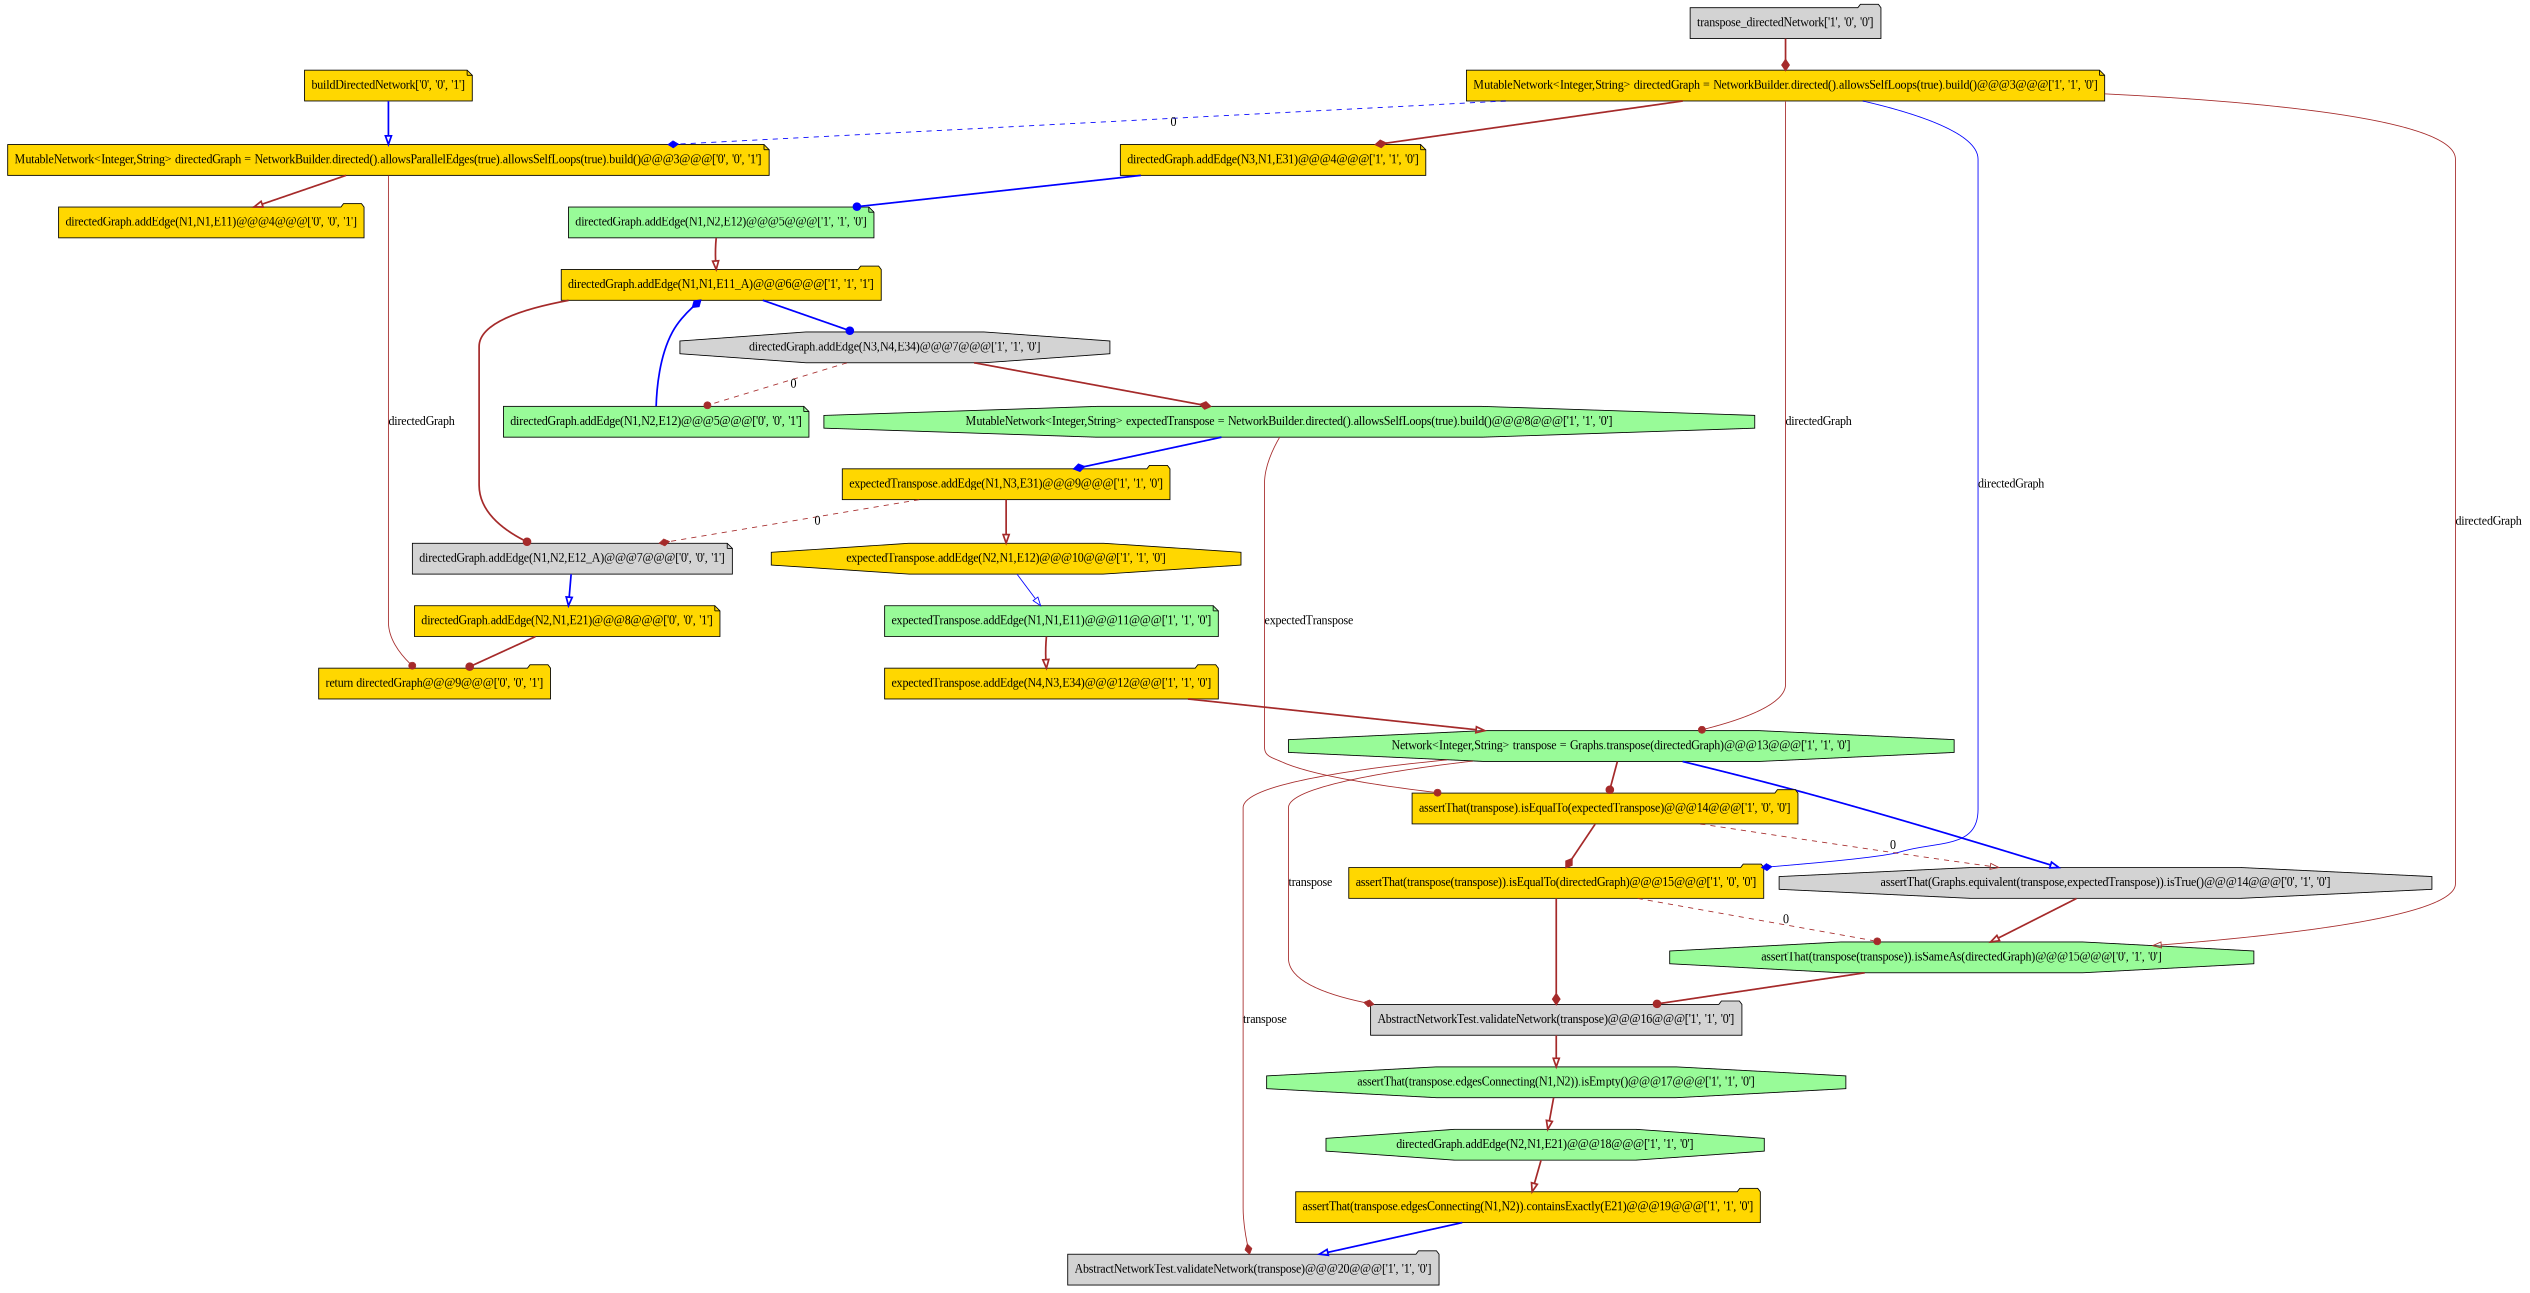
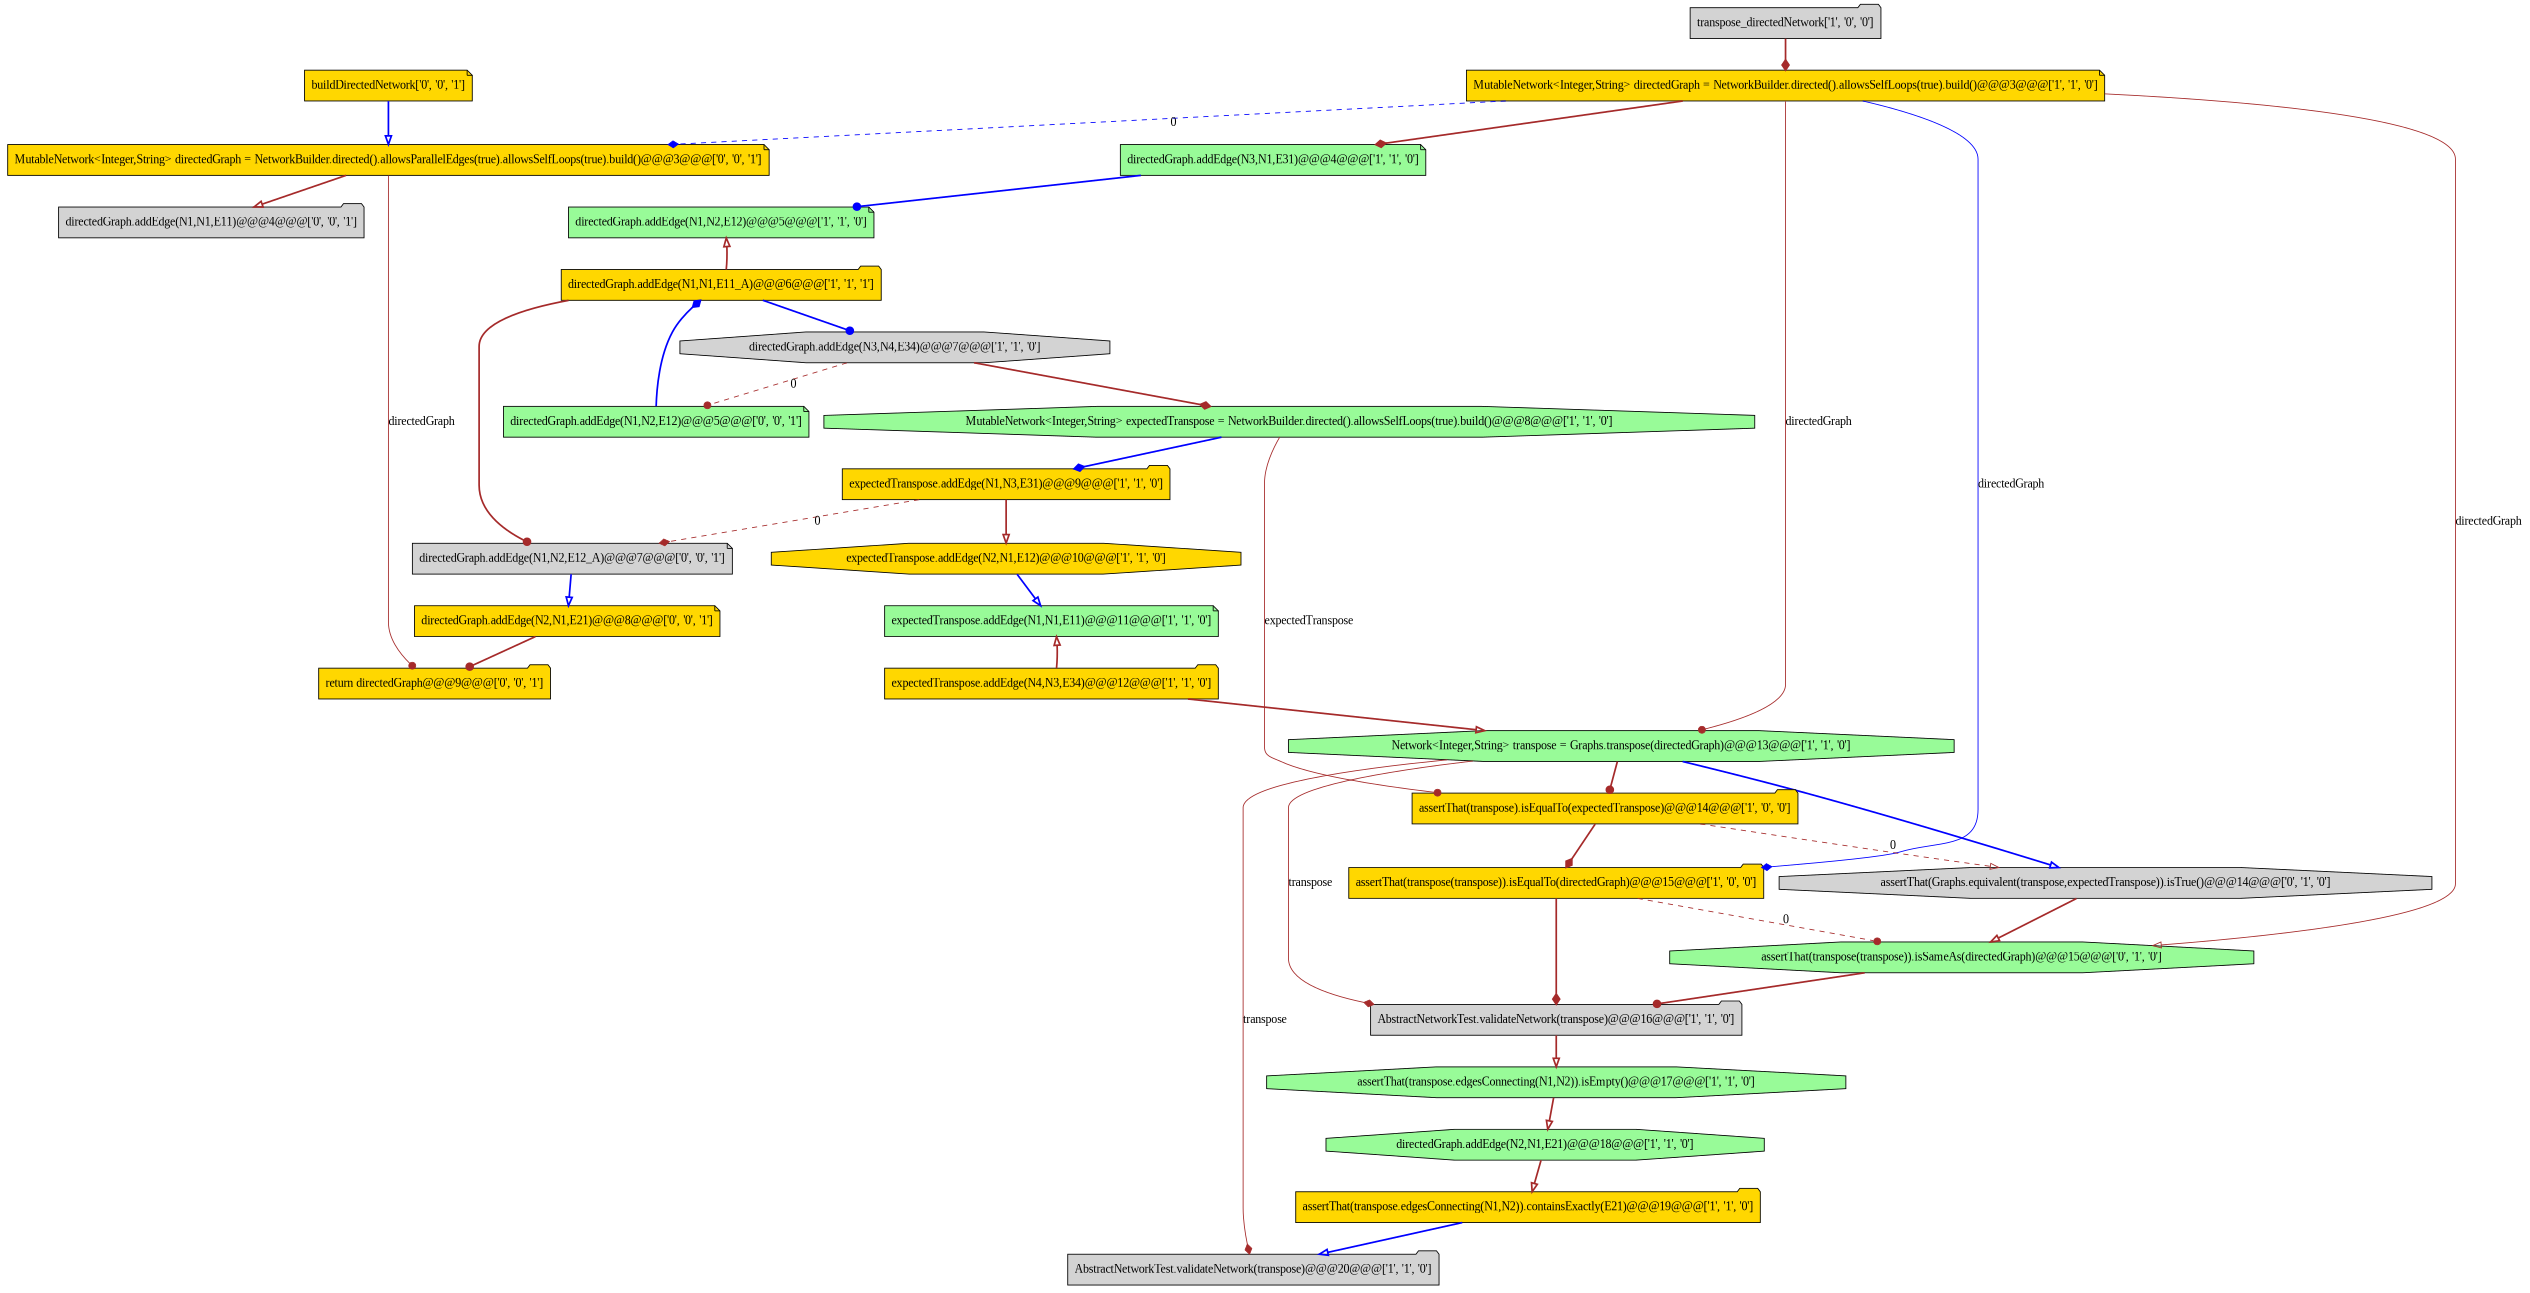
(1273, 160) -> (1273, 160)
(211, 222) -> (211, 222)
(716, 249) -> (727, 258)
(1026, 586) -> (1026, 586)
(1046, 648) -> (1057, 657)
